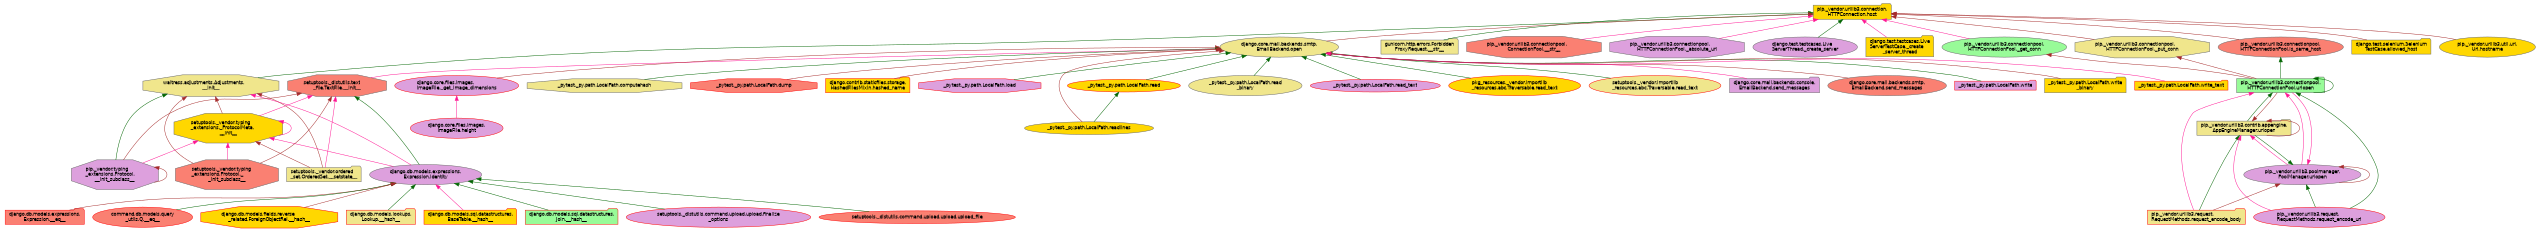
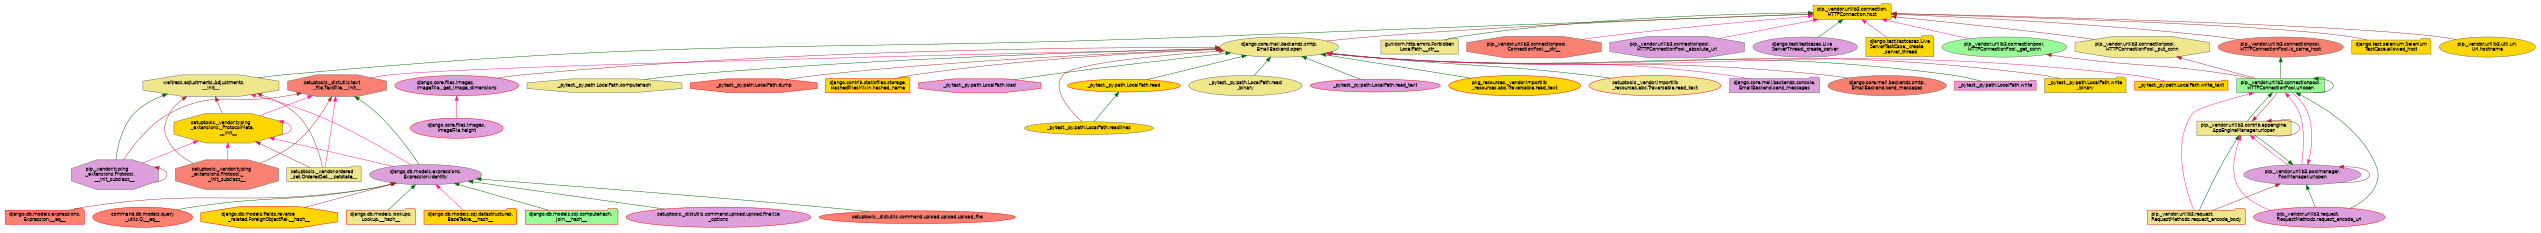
(1420, 47) -> (1420, 47)
(572, 217) -> (572, 217)
